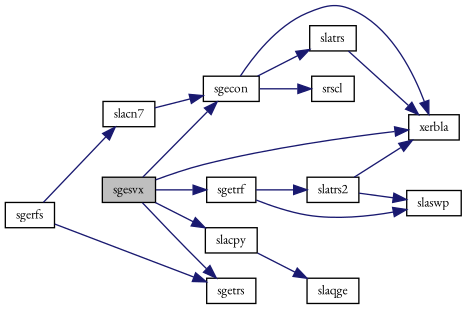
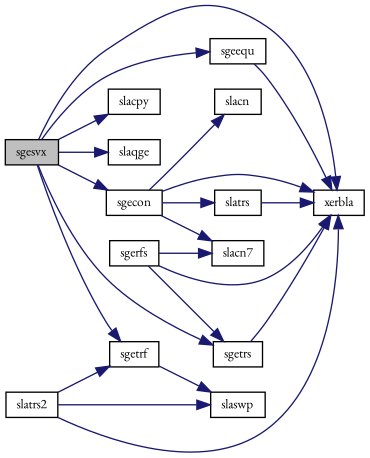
none -> (238, 51)
(333, 89) -> (238, 102)
(173, 103) -> (180, 225)
(275, 190) -> (78, 382)
(276, 263) -> (77, 152)
none -> (250, 283)
none -> (290, 286)
